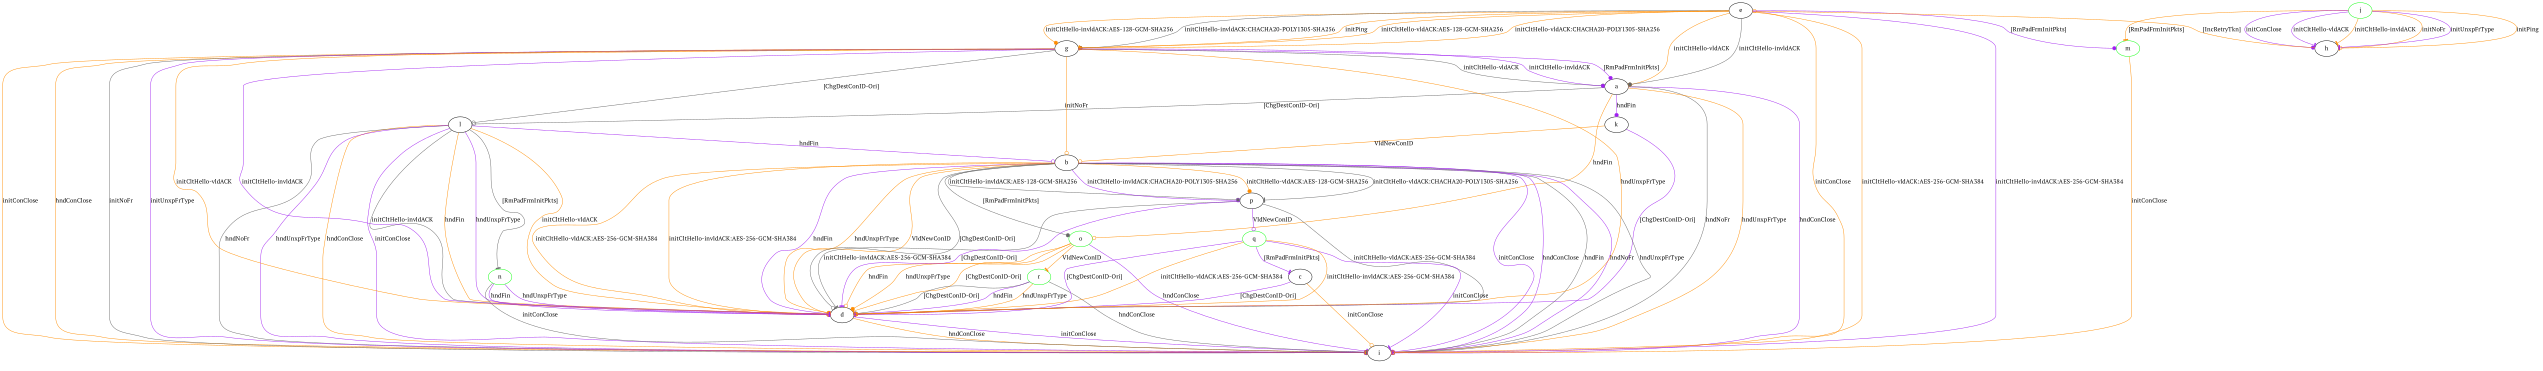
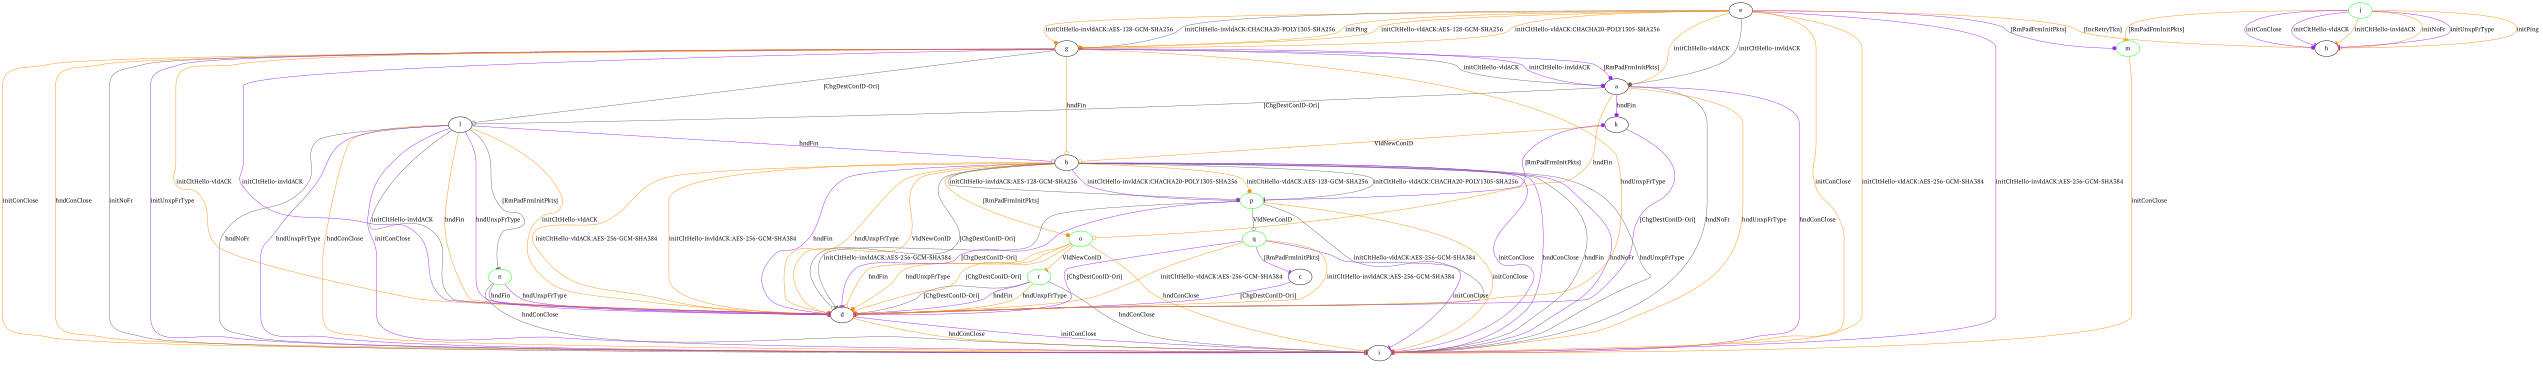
(2037, 17) -> (2033, 21)
(1077, 106) -> (1077, 106)
(951, 190) -> (951, 190)
none -> (1451, 193)
(1252, 201) -> (1252, 201)
(1253, 218) -> (1253, 218)
(1338, 314) -> (1450, 240)
(541, 315) -> (541, 315)
(1218, 320) -> (1218, 320)
